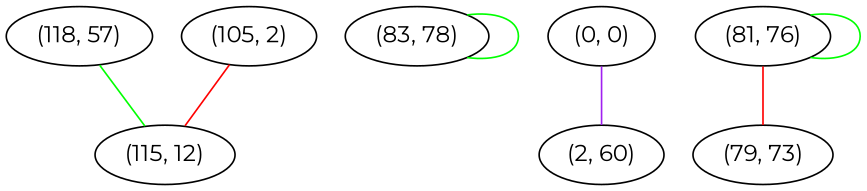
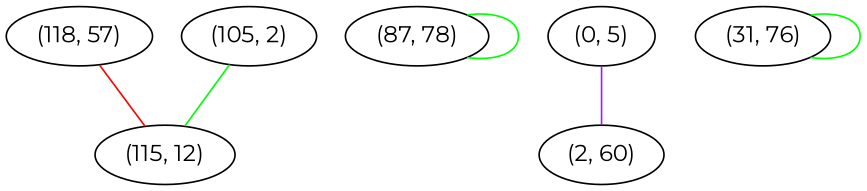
(417, 36) -> (417, 36)
(602, 36) -> (602, 36)
(763, 36) -> (763, 36)
(207, 95) -> (207, 95)
(122, 96) -> (122, 96)
(763, 155) -> none
